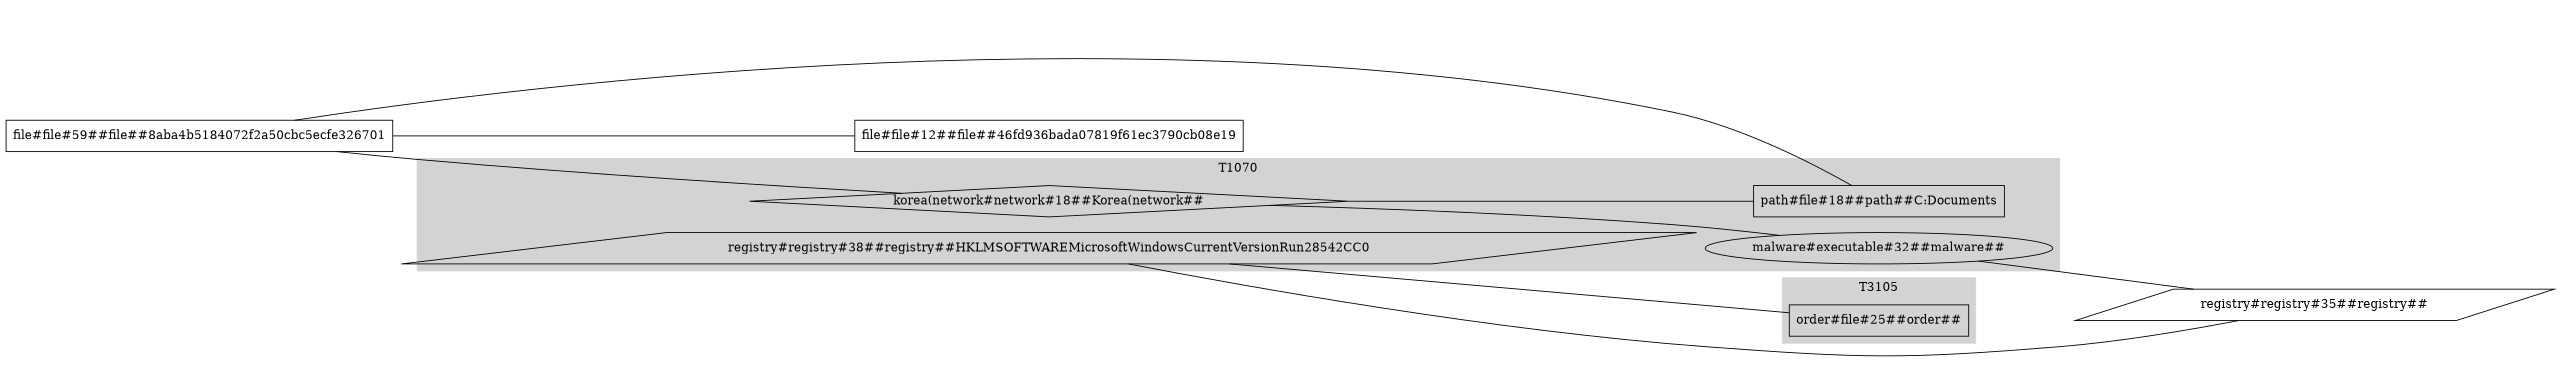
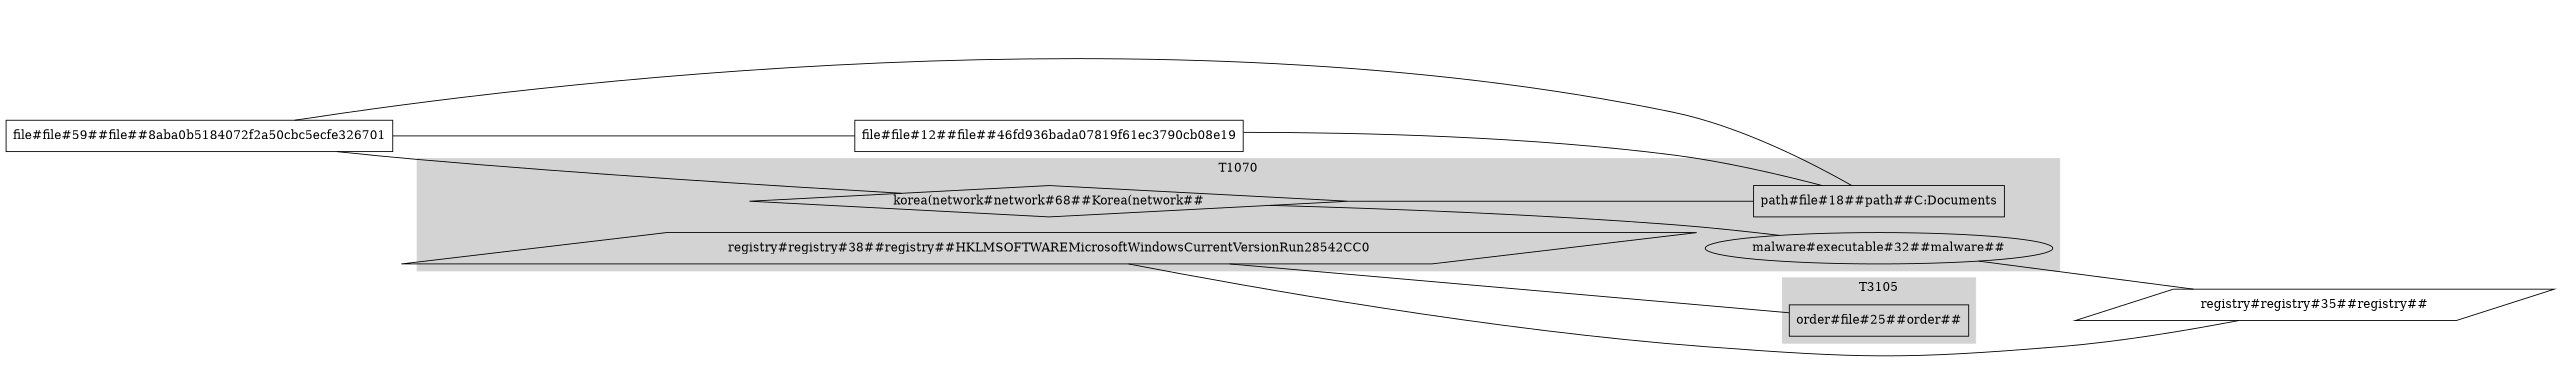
(199, 136) -> (199, 136)
none -> (1534, 142)
(1049, 201) -> (1049, 201)
